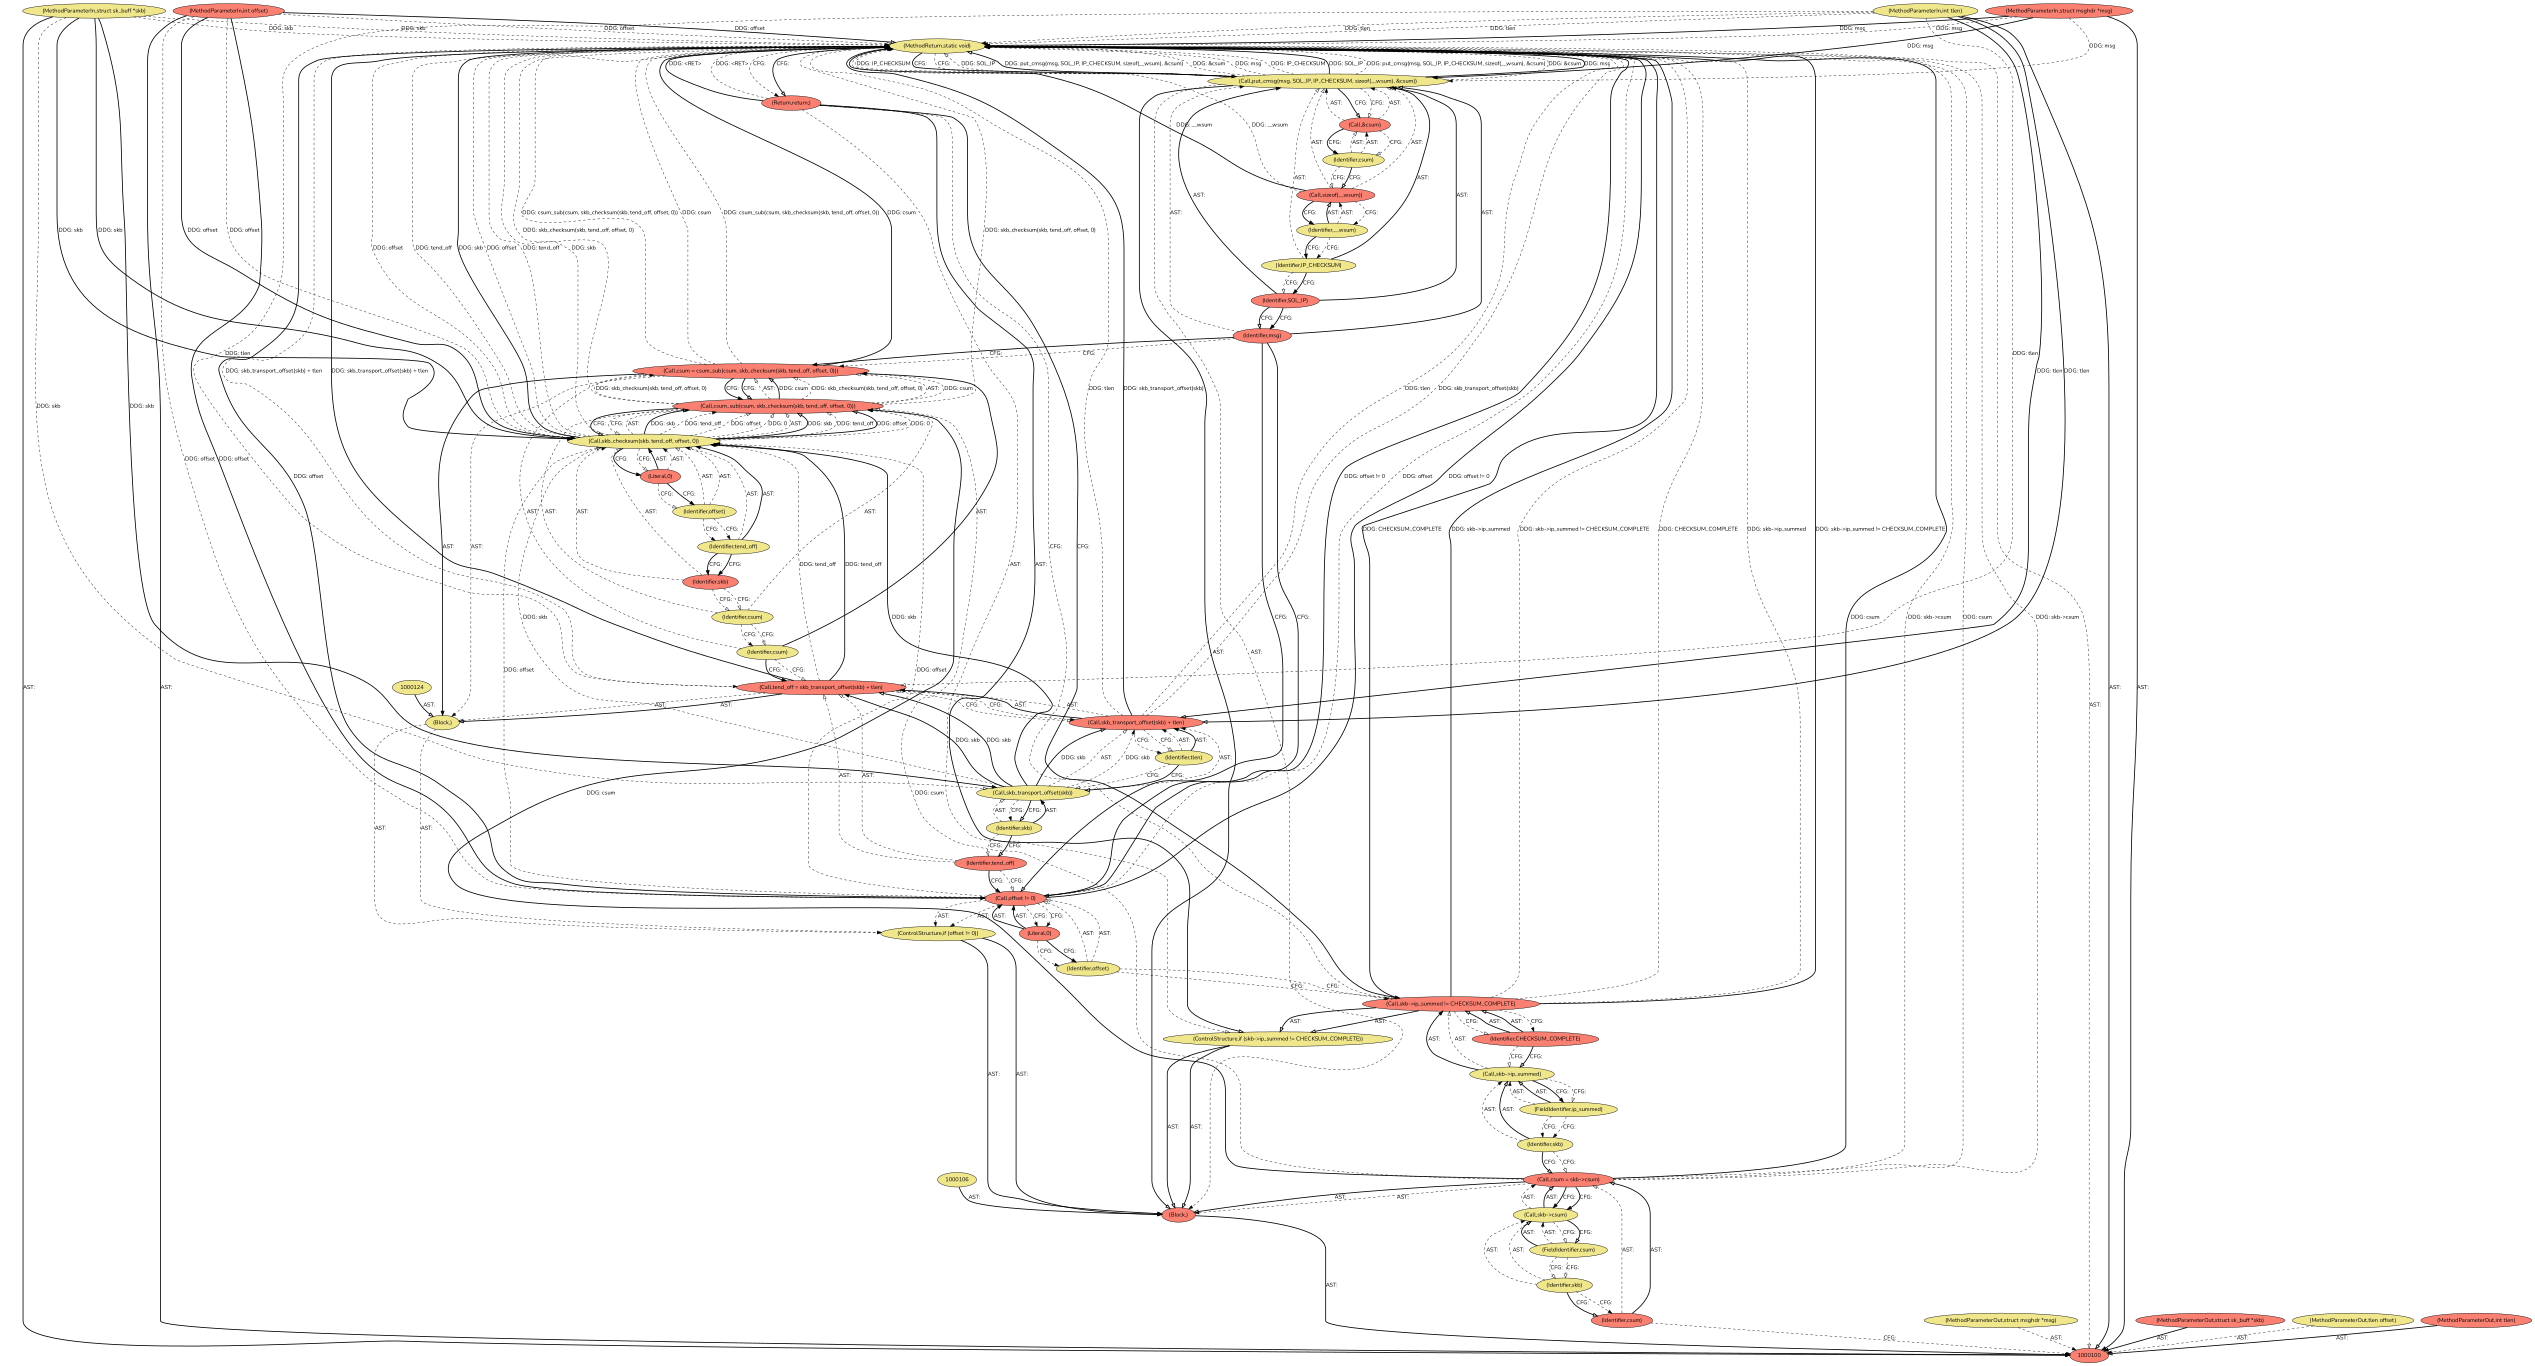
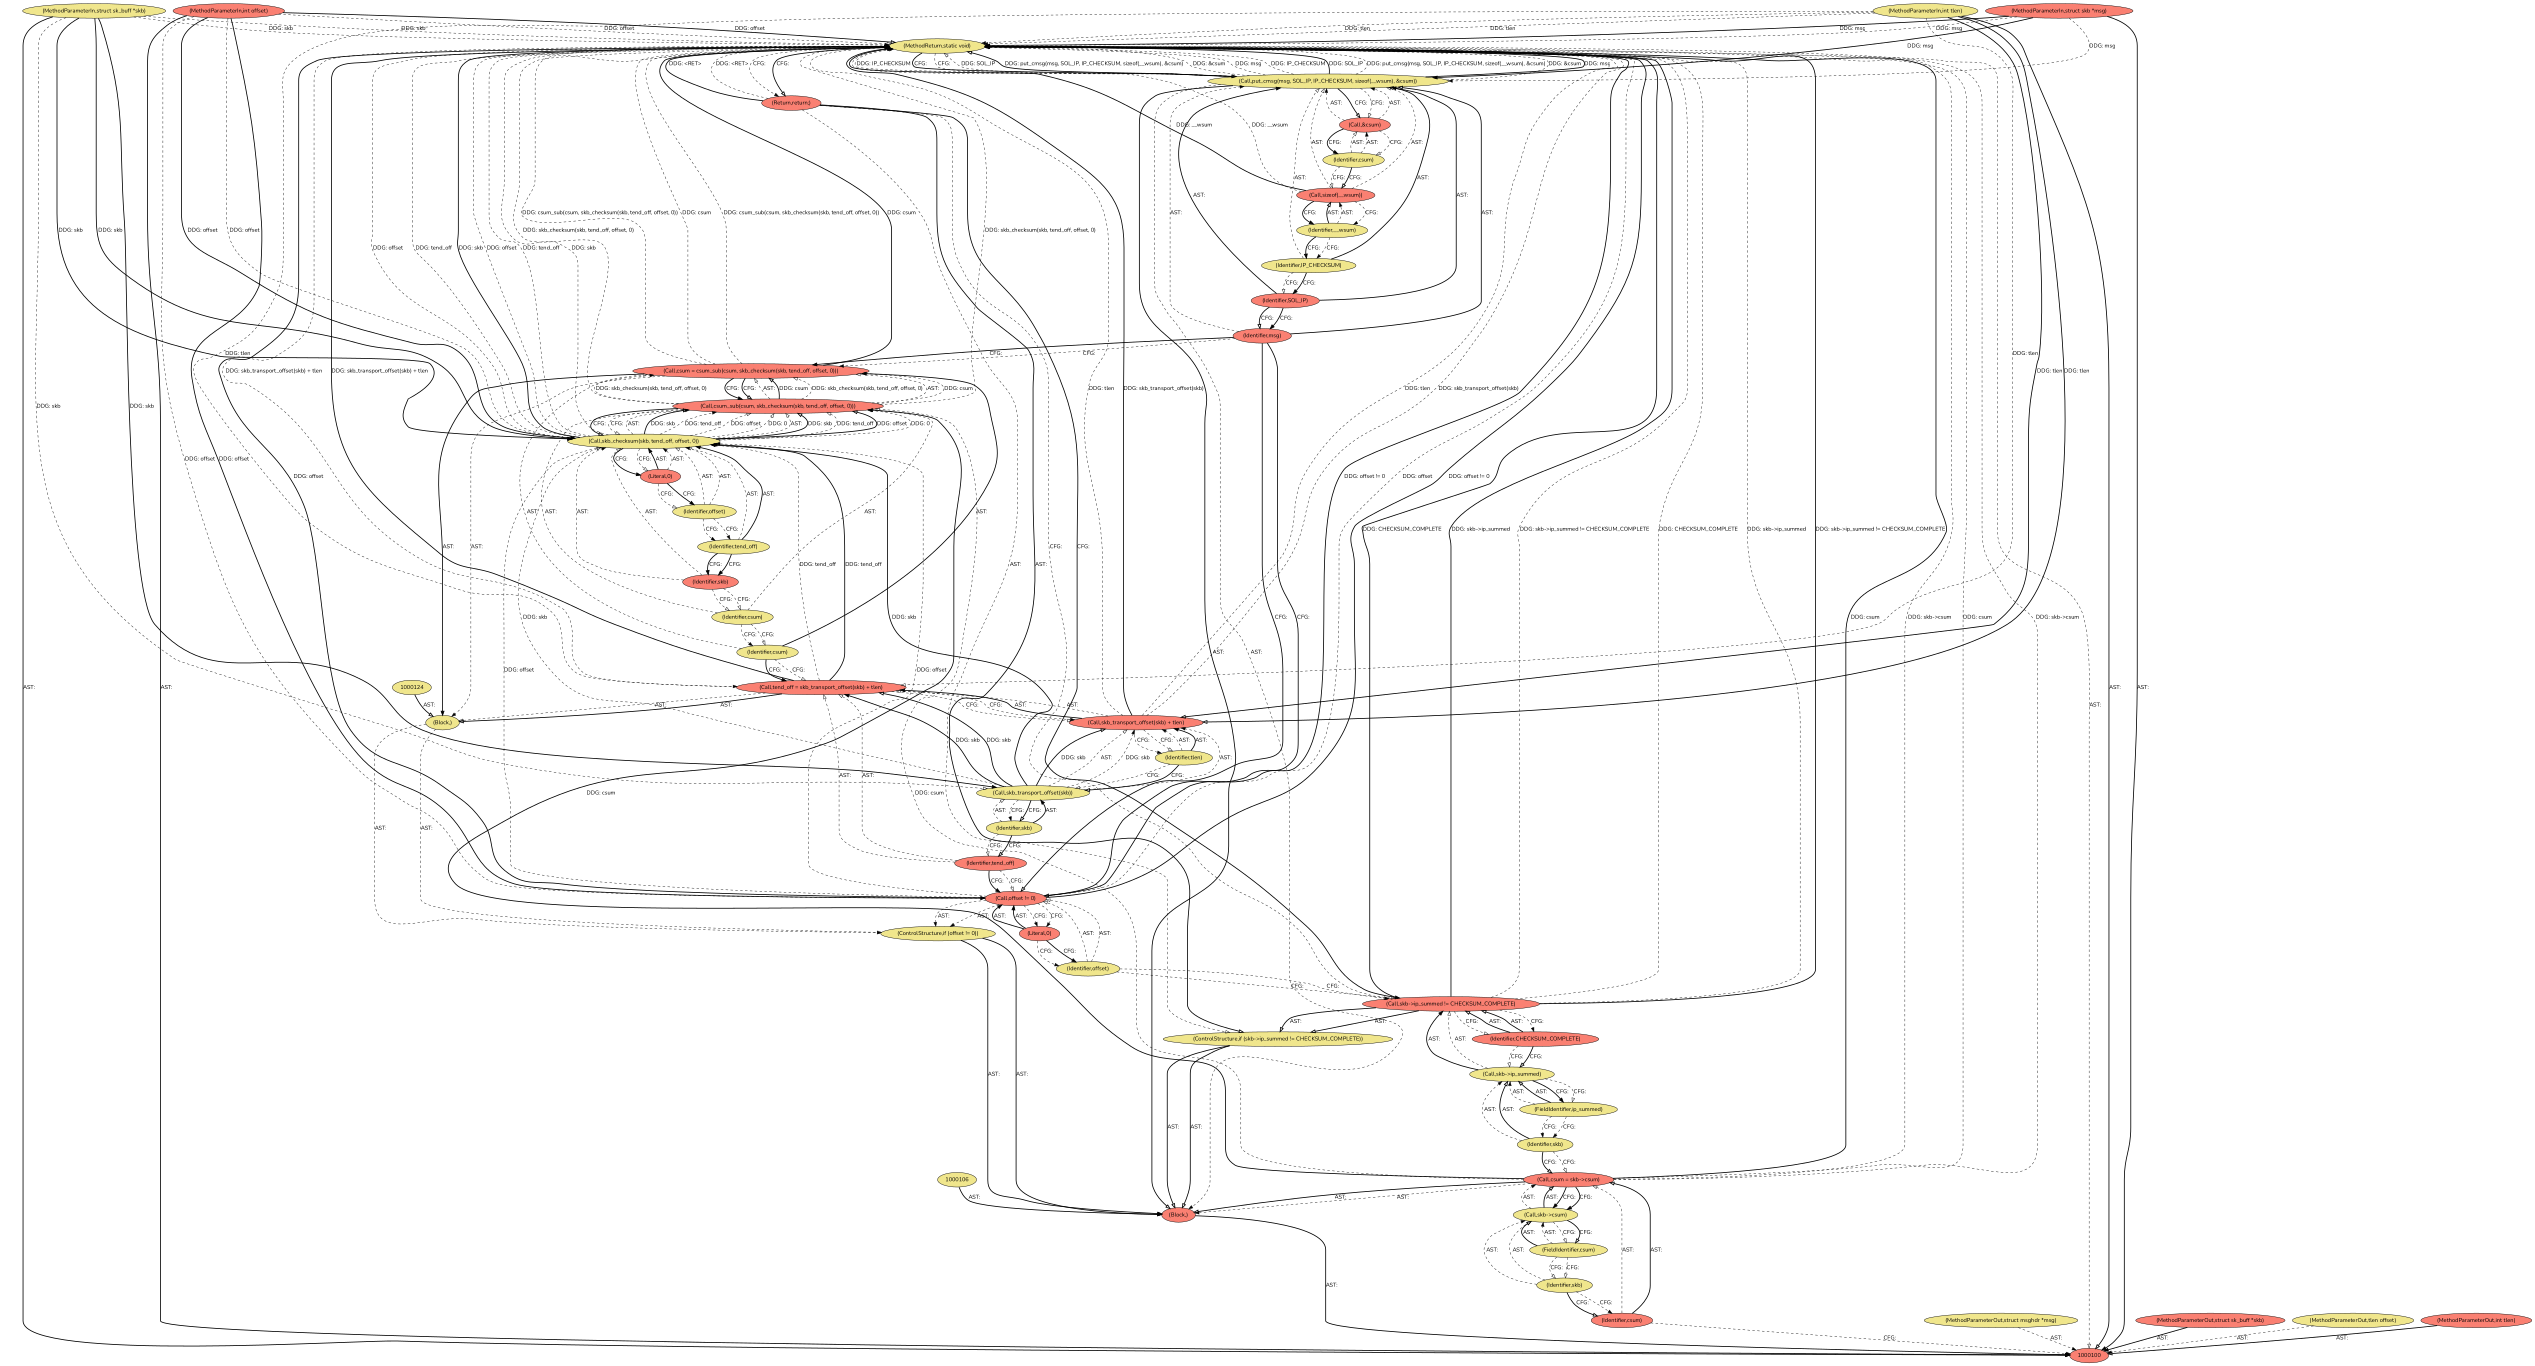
(2059, 11) -> (2059, 11)
